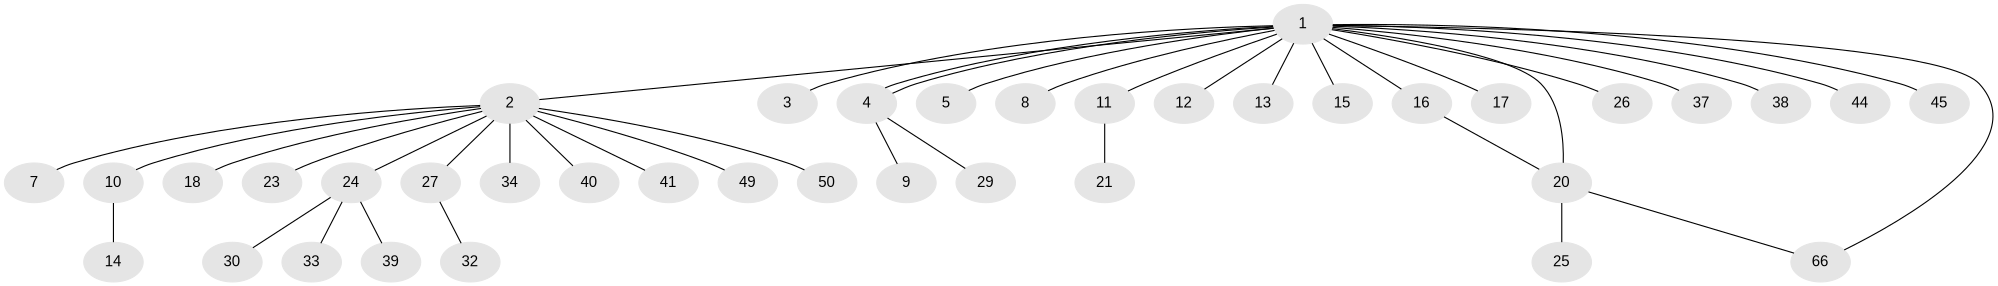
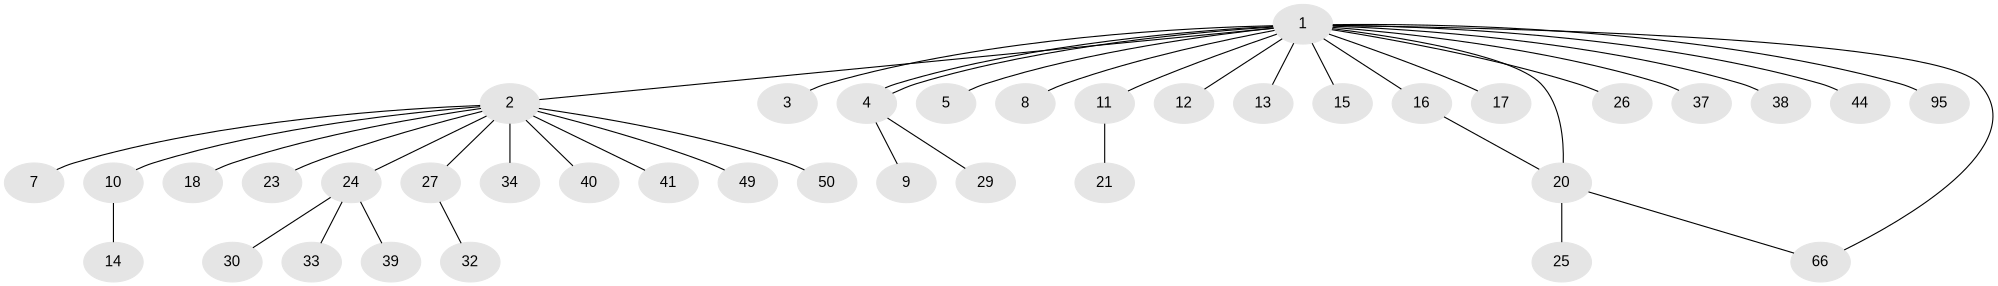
(1940, 104) -> (1940, 104)
